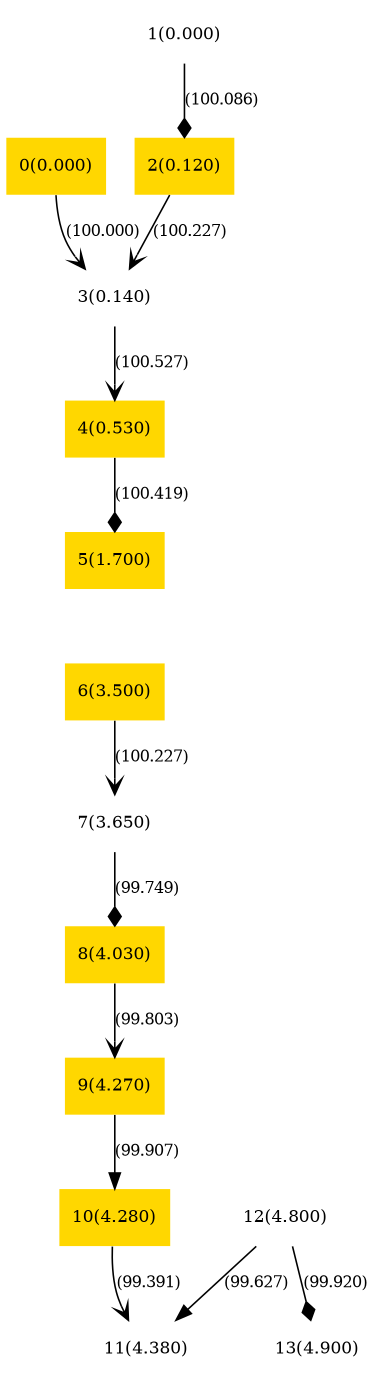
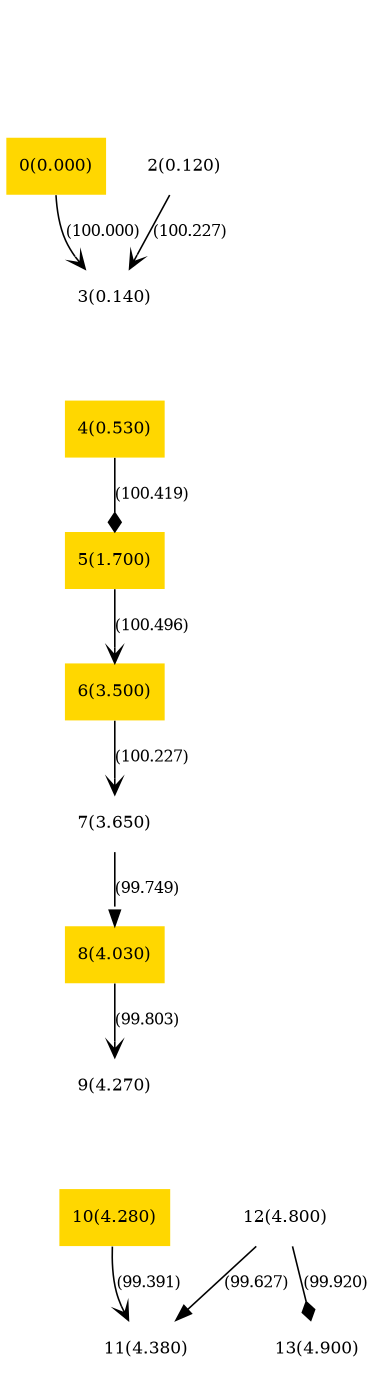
(184, 35) -> none
(184, 166) -> (184, 166)
(115, 355) -> none
none -> (115, 618)
(115, 879) -> (115, 879)
(115, 1086) -> (115, 1086)
(115, 1144) -> none
